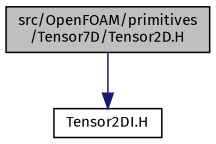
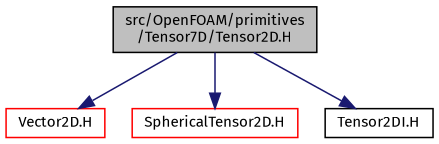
none -> (55, 123)
none -> (215, 123)
